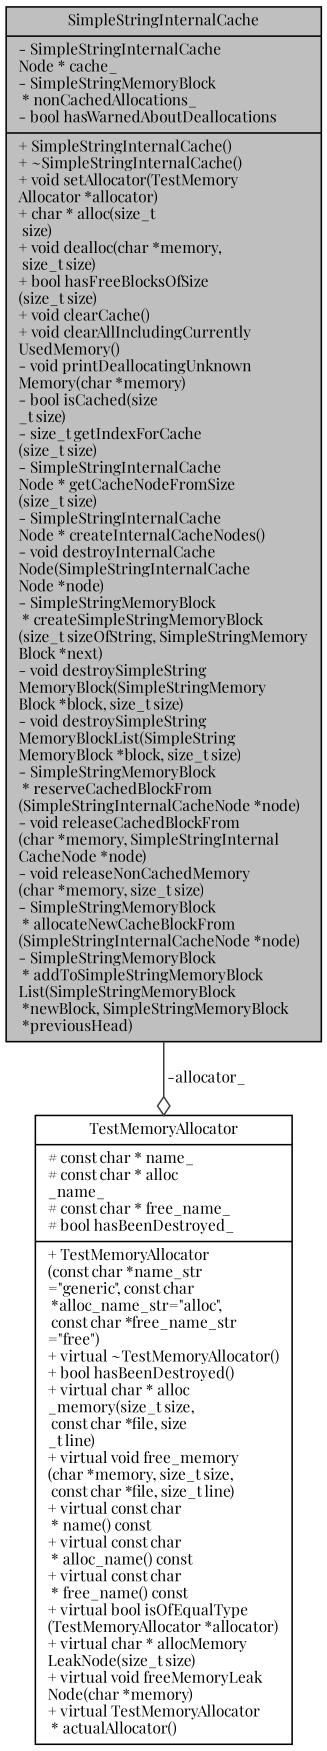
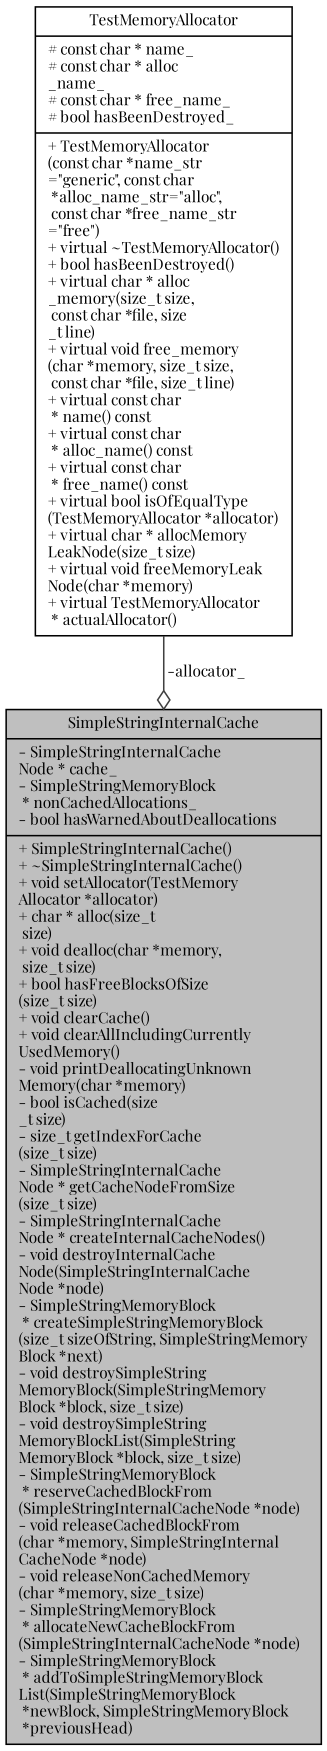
(164, 1069) -> (164, 663)
